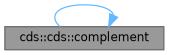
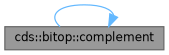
(84, 38) -> (84, 38)
